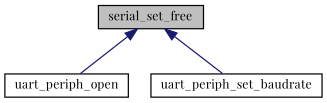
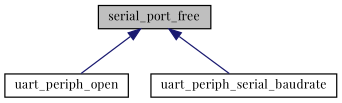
(151, 17) -> (155, 17)
(237, 86) -> (244, 86)
